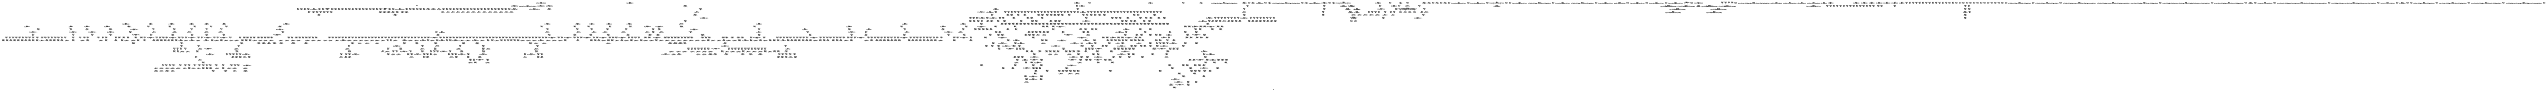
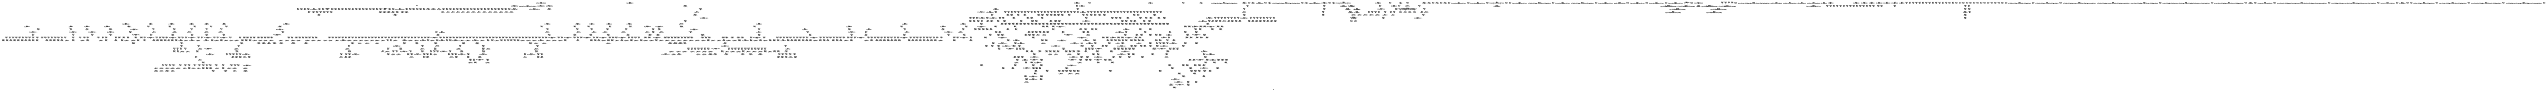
(42, 41) -> none
